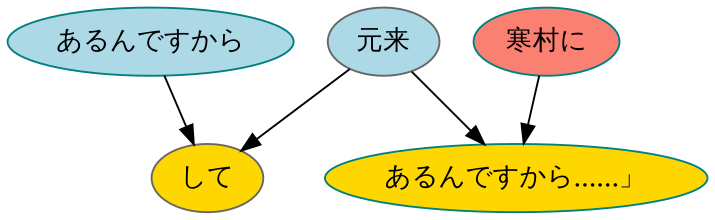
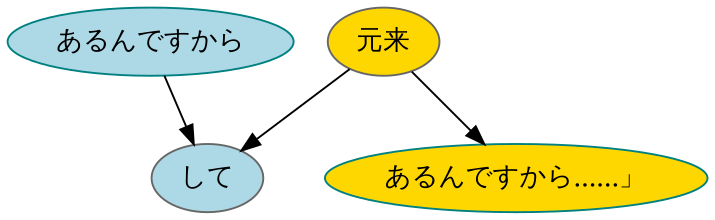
(384, 42) -> (384, 42)
(547, 42) -> none
(207, 178) -> (207, 178)
